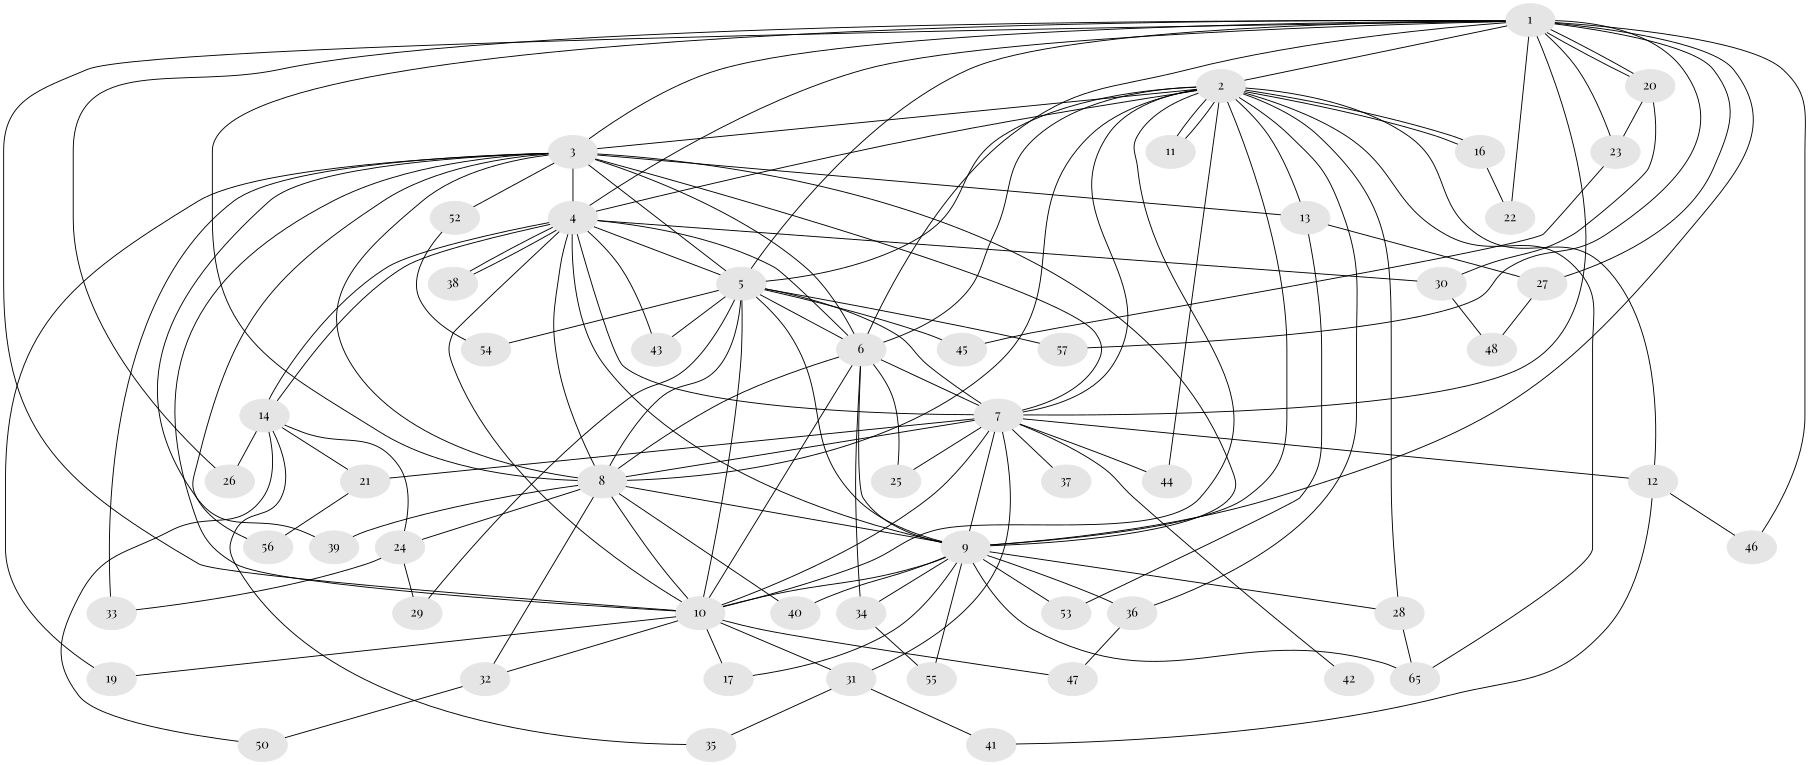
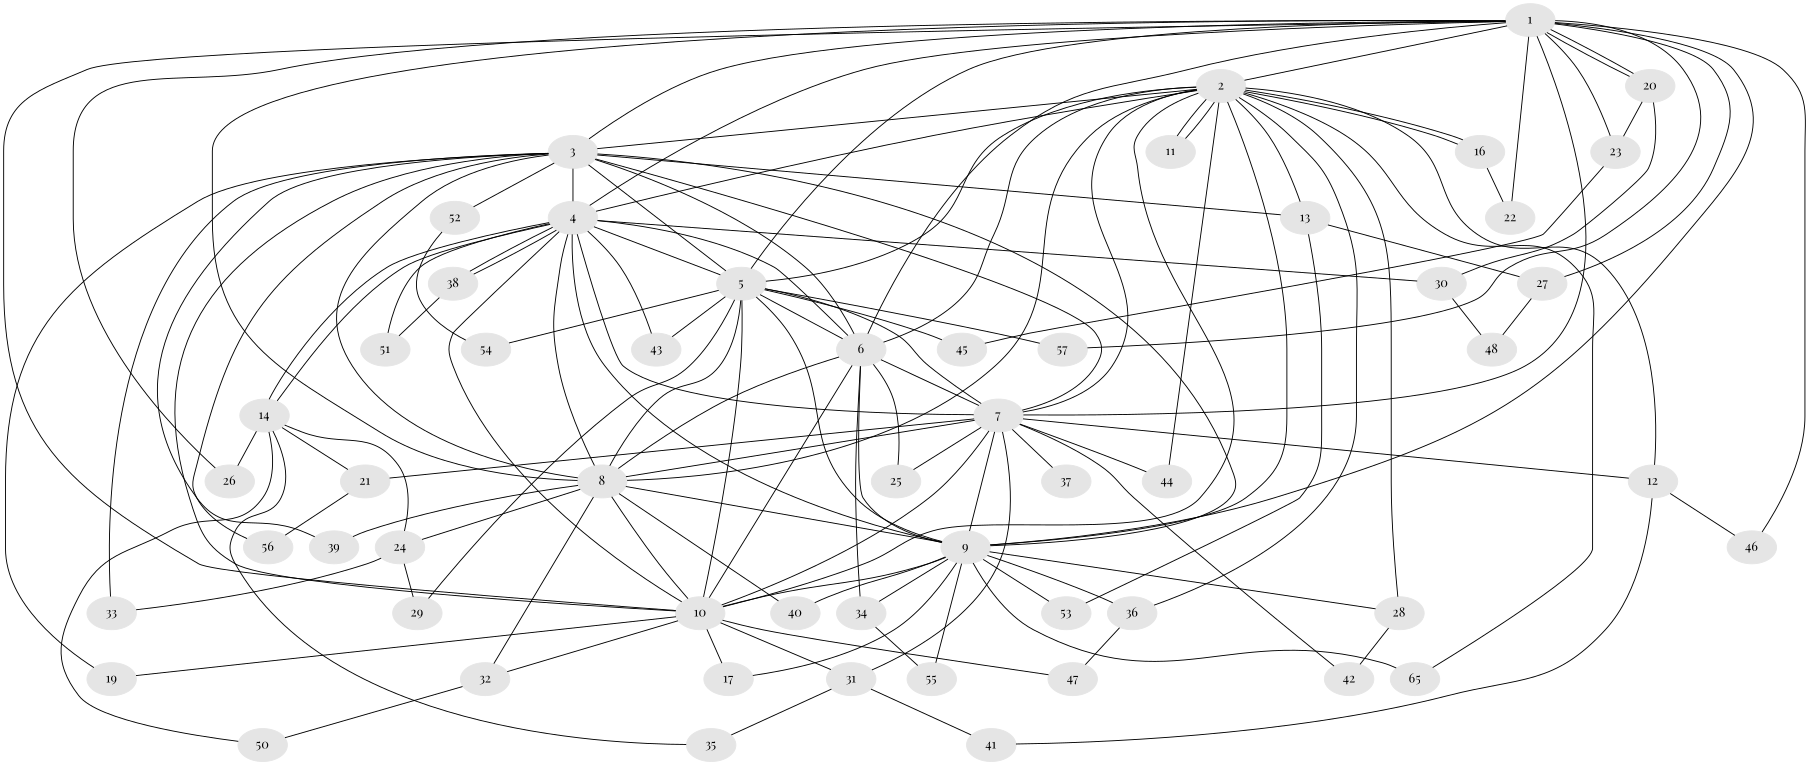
none -> (385, 350)
(1407, 646) -> (1374, 646)
